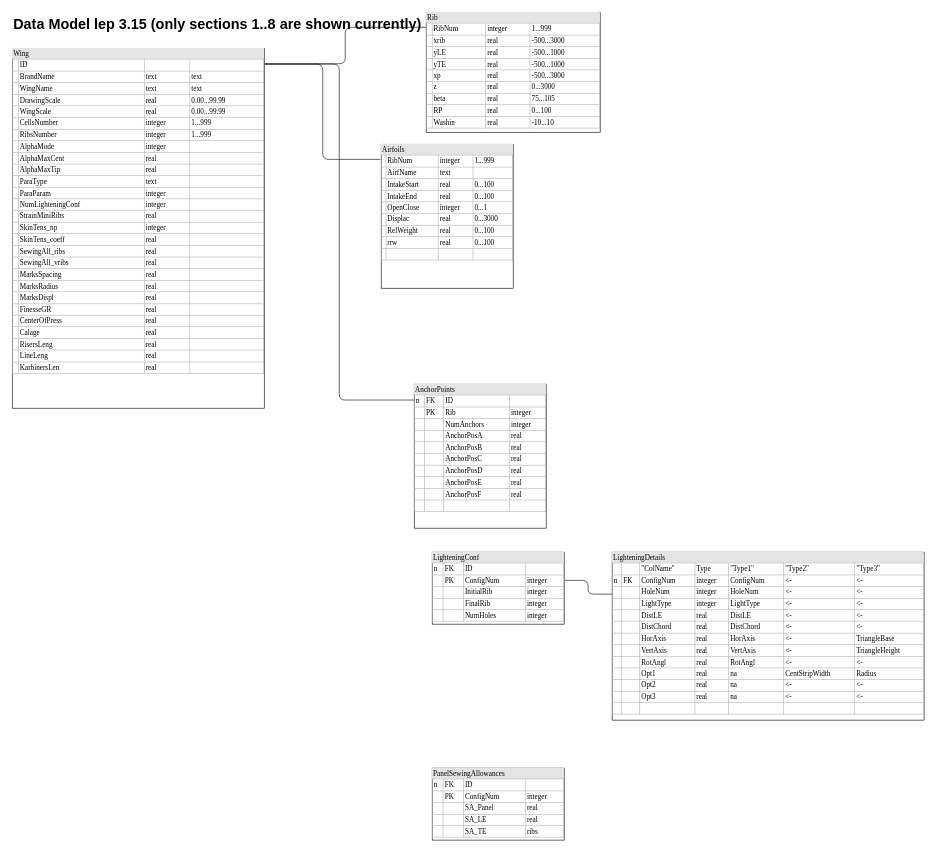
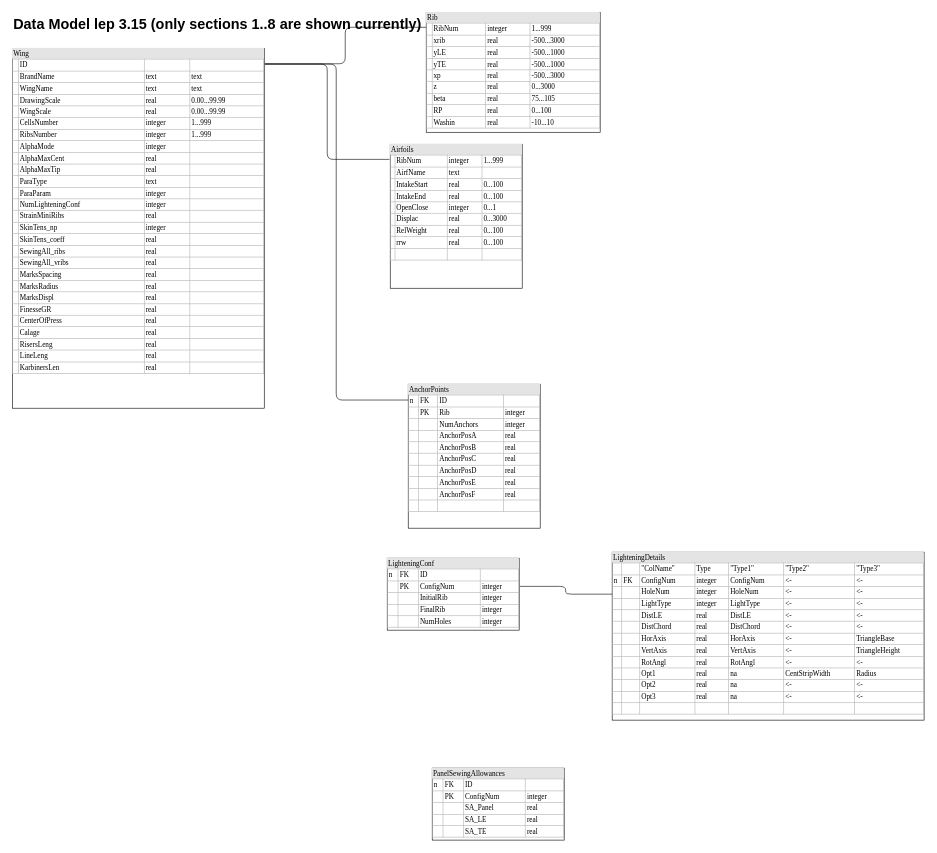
(447, 216) -> (456, 216)
(480, 456) -> (474, 456)
(498, 588) -> (453, 594)
(471, 794) -> (471, 794)
